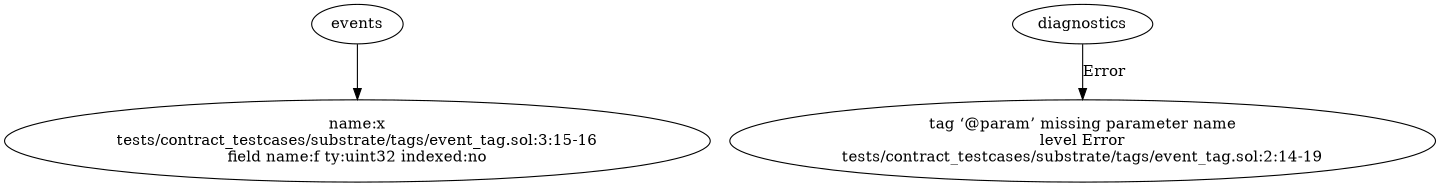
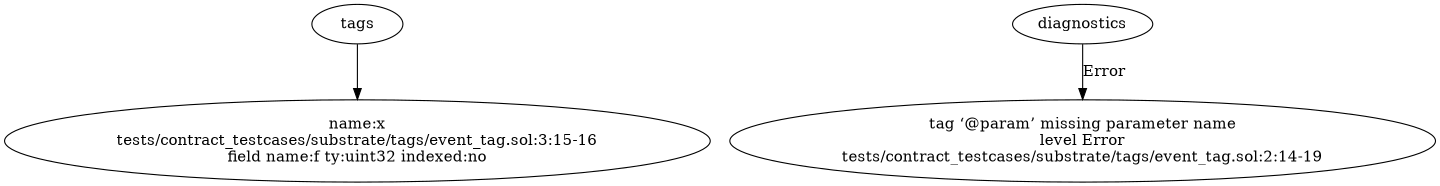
(357, 24) -> (357, 24)
